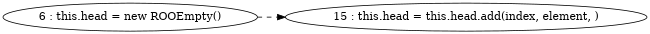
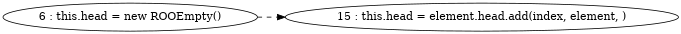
(466, 17) -> (482, 17)
